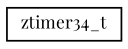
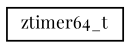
(64, 24) -> (65, 24)
